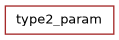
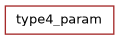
(60, 20) -> (60, 20)
